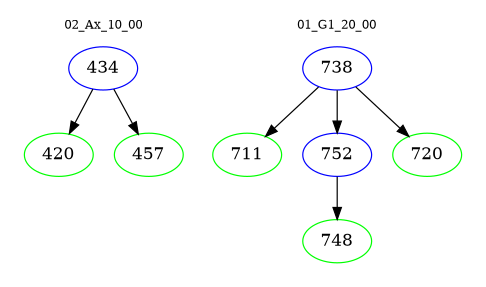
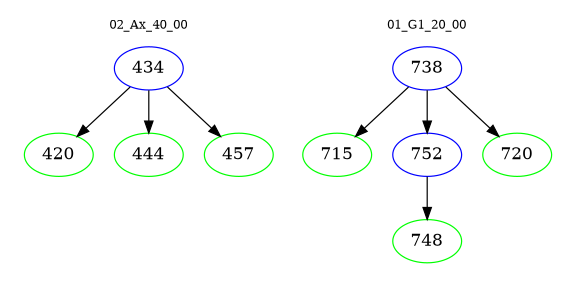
(104, 26) -> (149, 26)
none -> (149, 155)
(247, 155) -> (337, 155)
